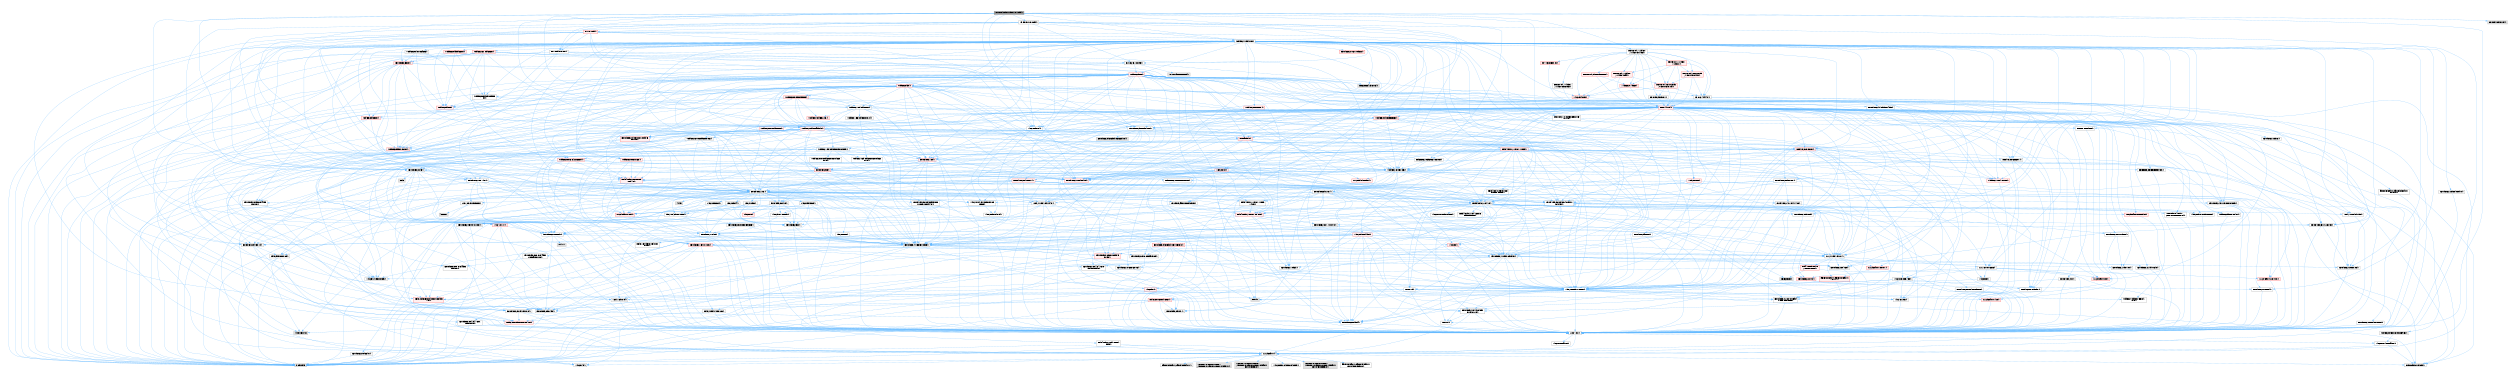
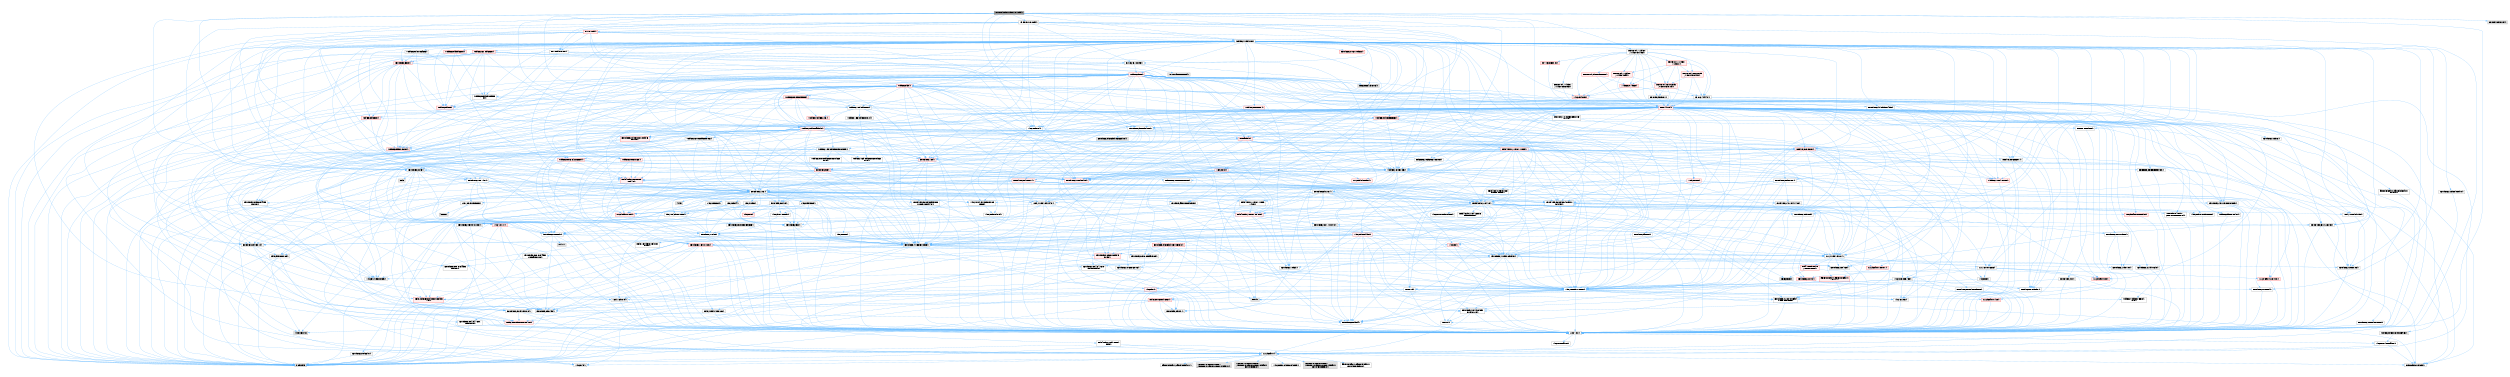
(771, 128) -> none
